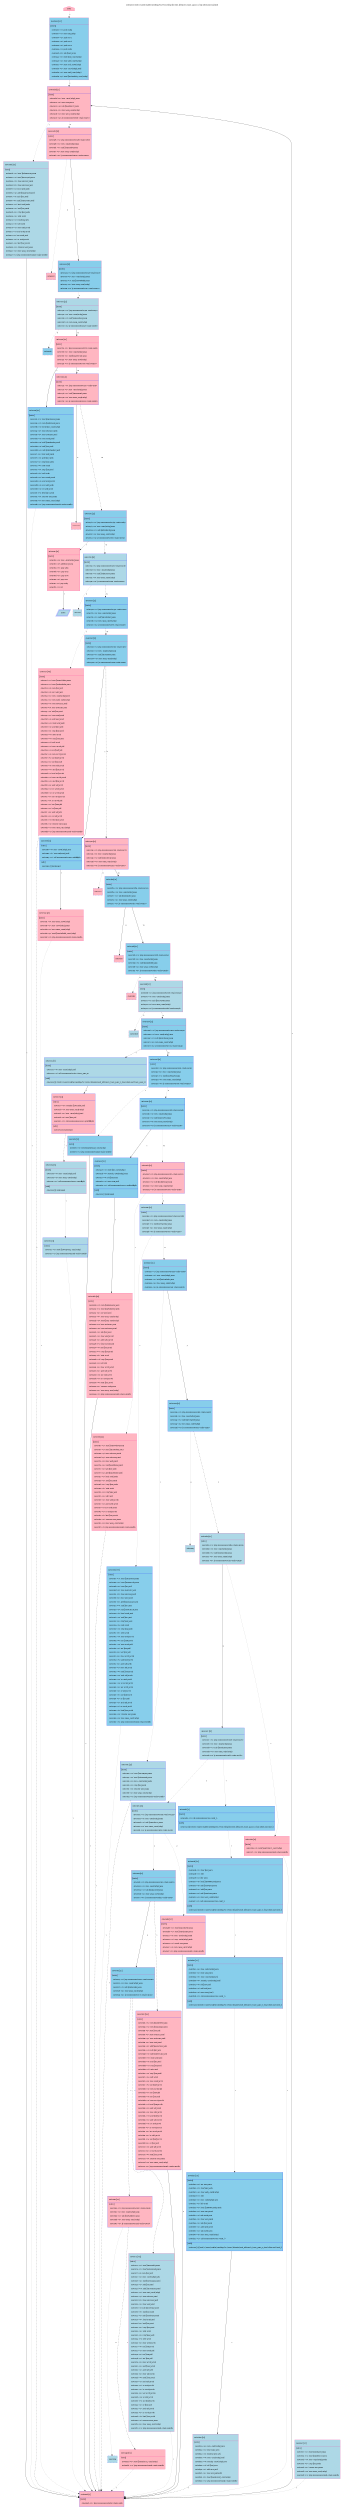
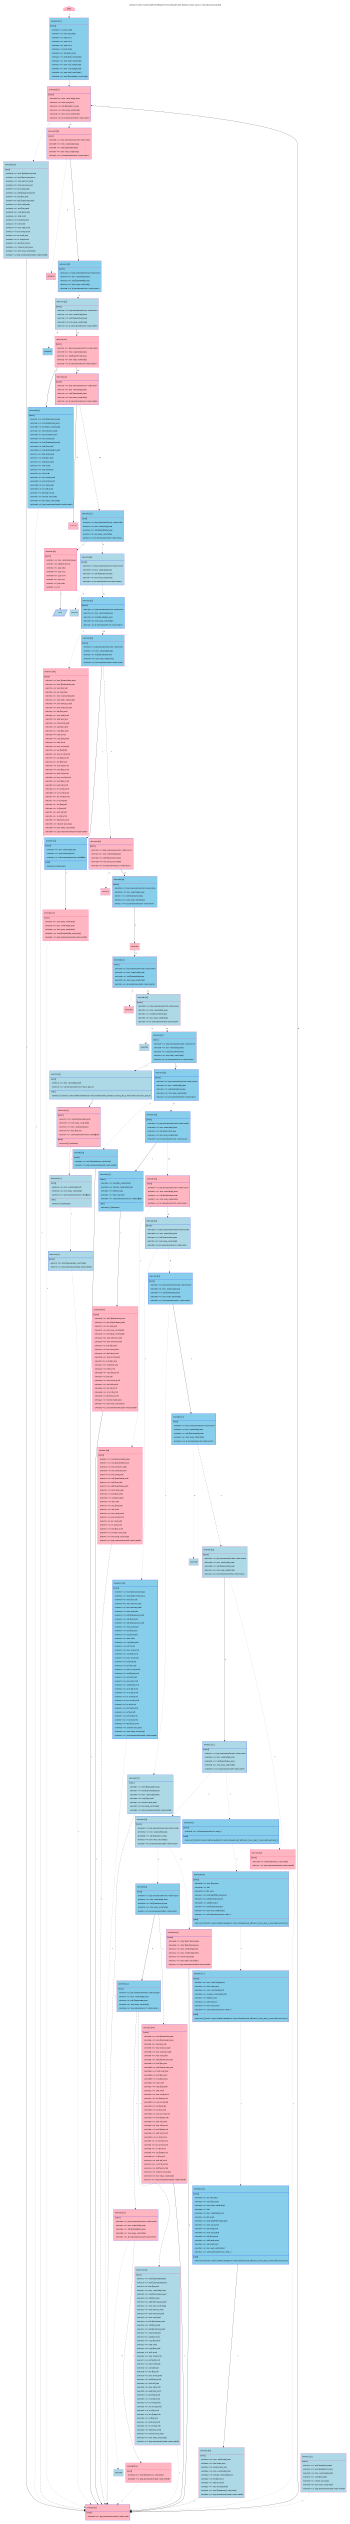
(137, 925) -> (135, 953)
(165, 1275) -> (170, 1288)
